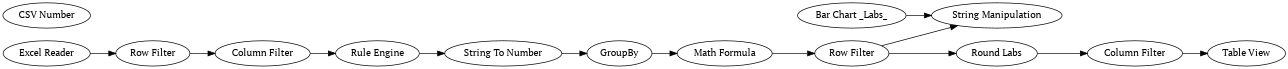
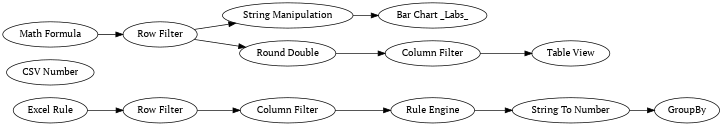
(915, 15) -> (362, 15)
(47, 53) -> (50, 110)
(661, 53) -> none
(997, 53) -> (288, 53)
